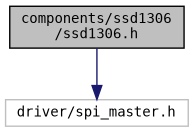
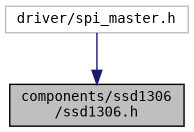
(97, 67) -> (97, 51)
